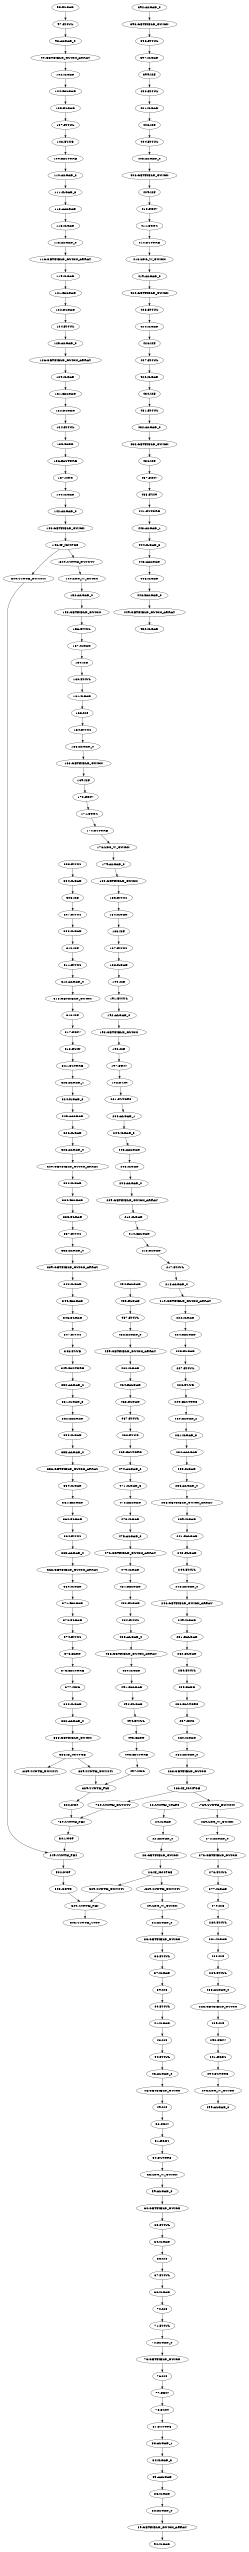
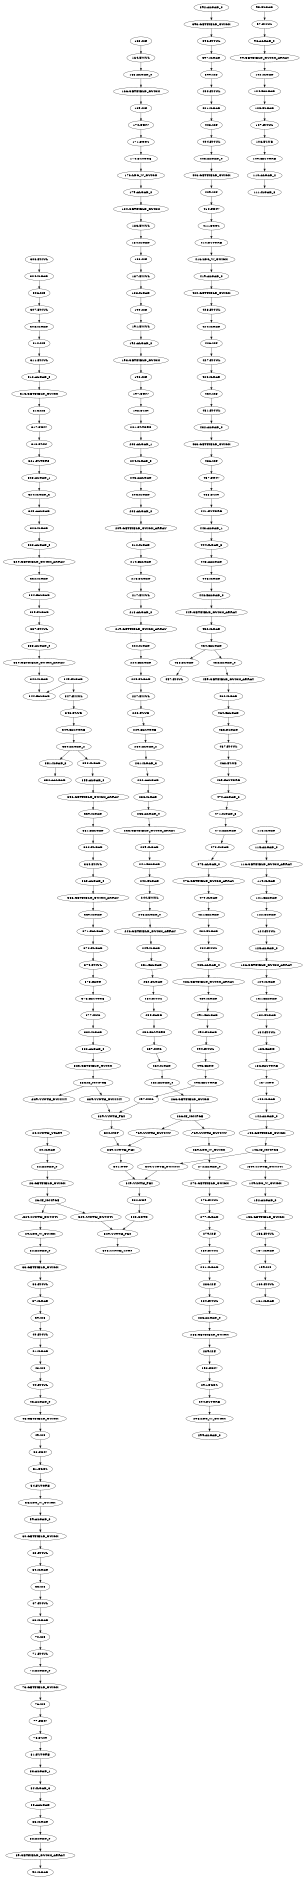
(65, 209) -> none
none -> (211, 636)
(82, 704) -> none
(73, 1308) -> (57, 687)
(130, 1325) -> (217, 653)
(73, 1426) -> (82, 754)
(71, 1822) -> (121, 1150)
